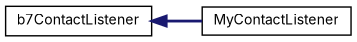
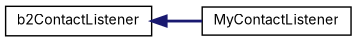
(79, 21) -> (79, 21)
